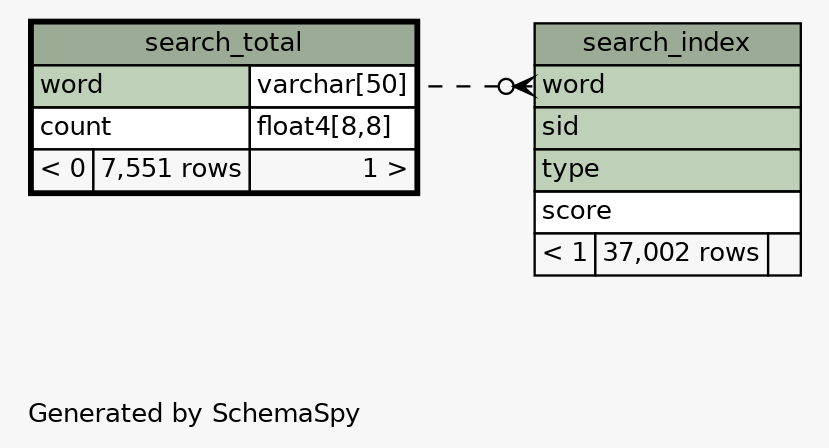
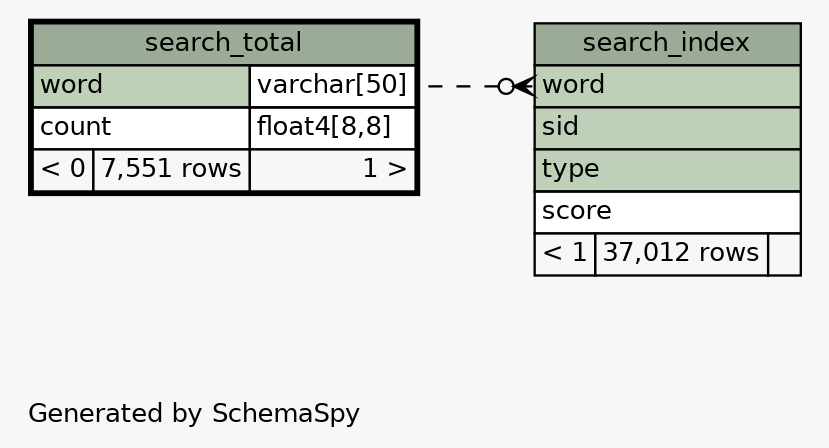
(682, 253) -> (682, 253)
